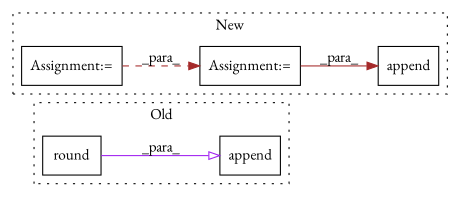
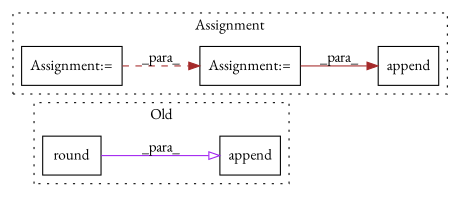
(230, 25) -> (230, 25)
